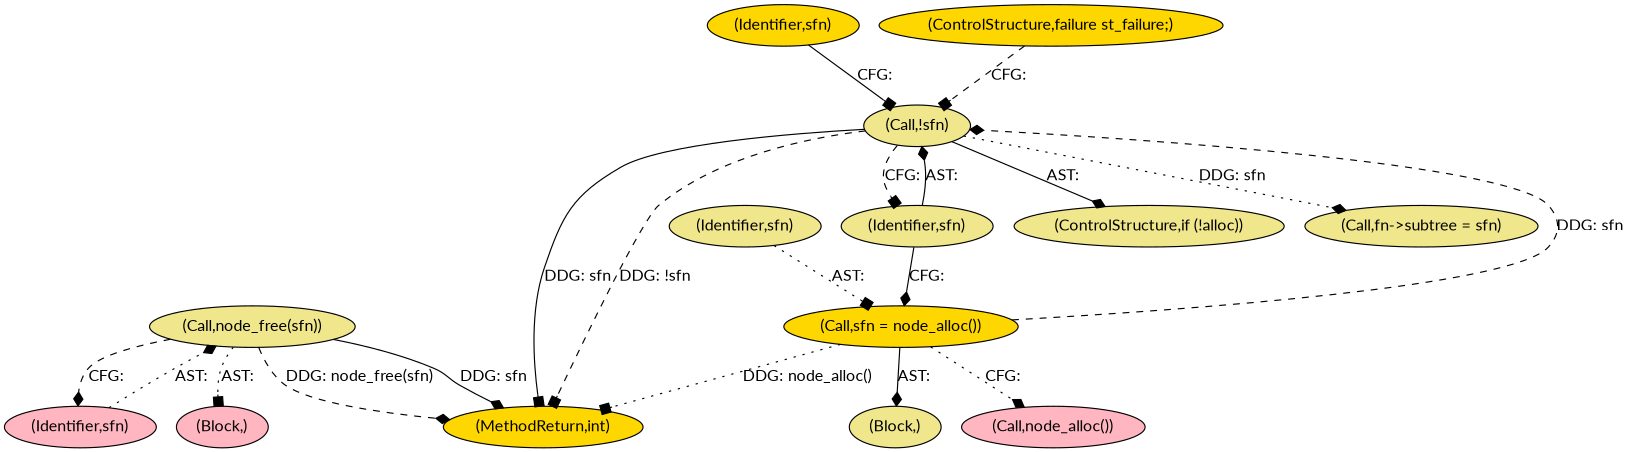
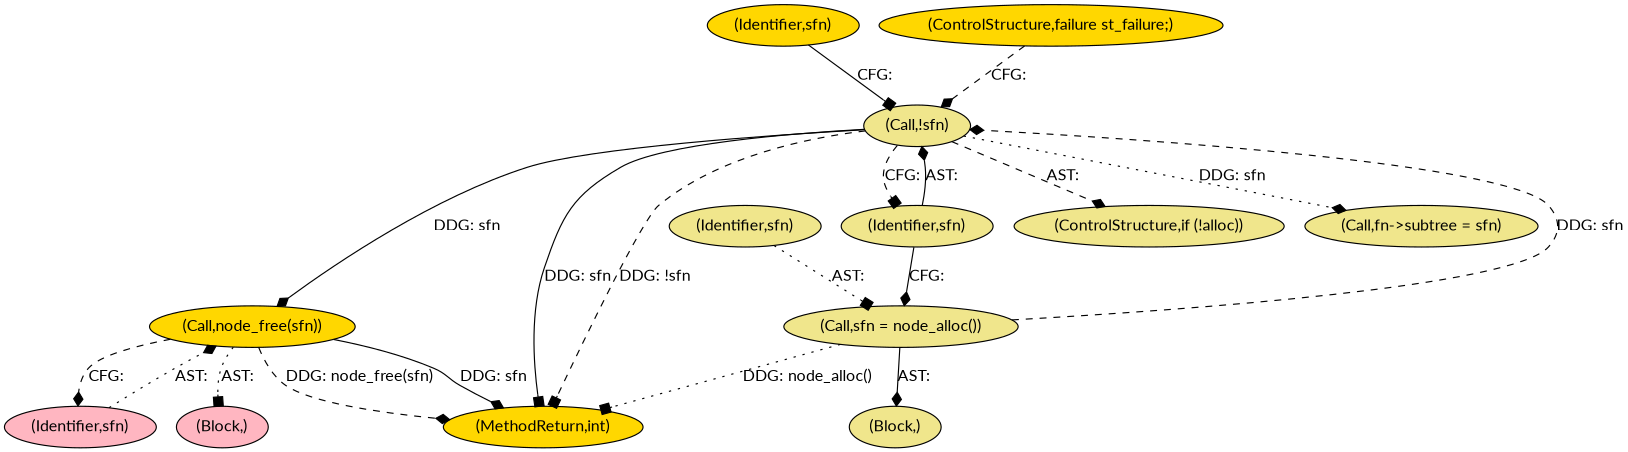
(989, 72) -> (989, 72)
none -> (560, 160)
(1022, 171) -> (1022, 171)
(252, 327) -> (252, 327)
(901, 327) -> (901, 327)
(1053, 427) -> none
